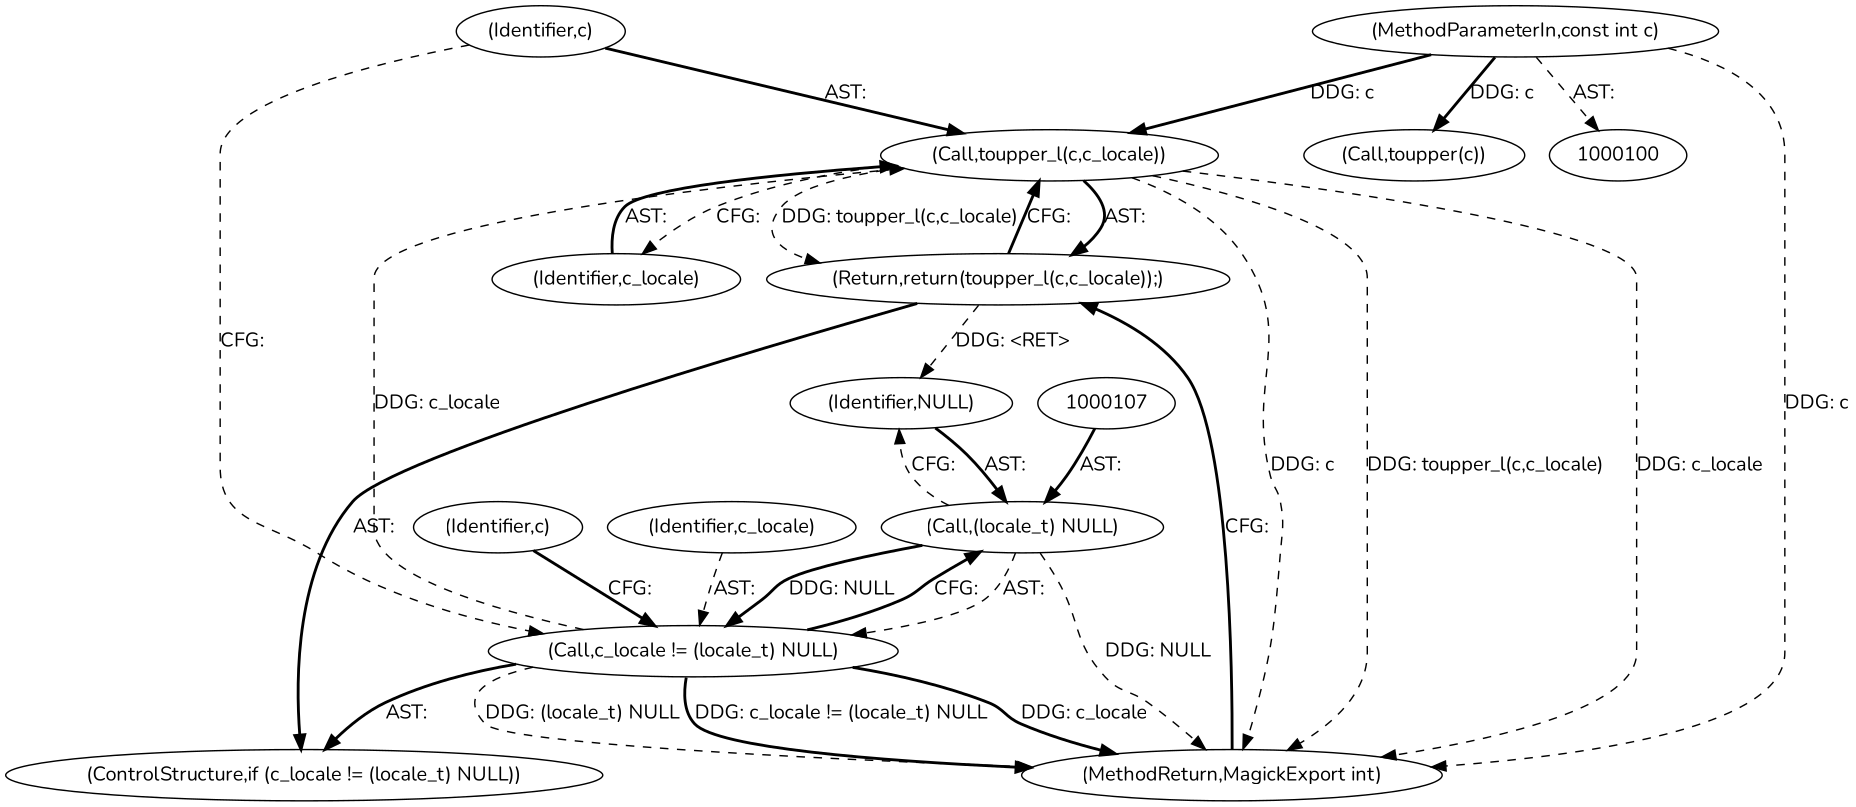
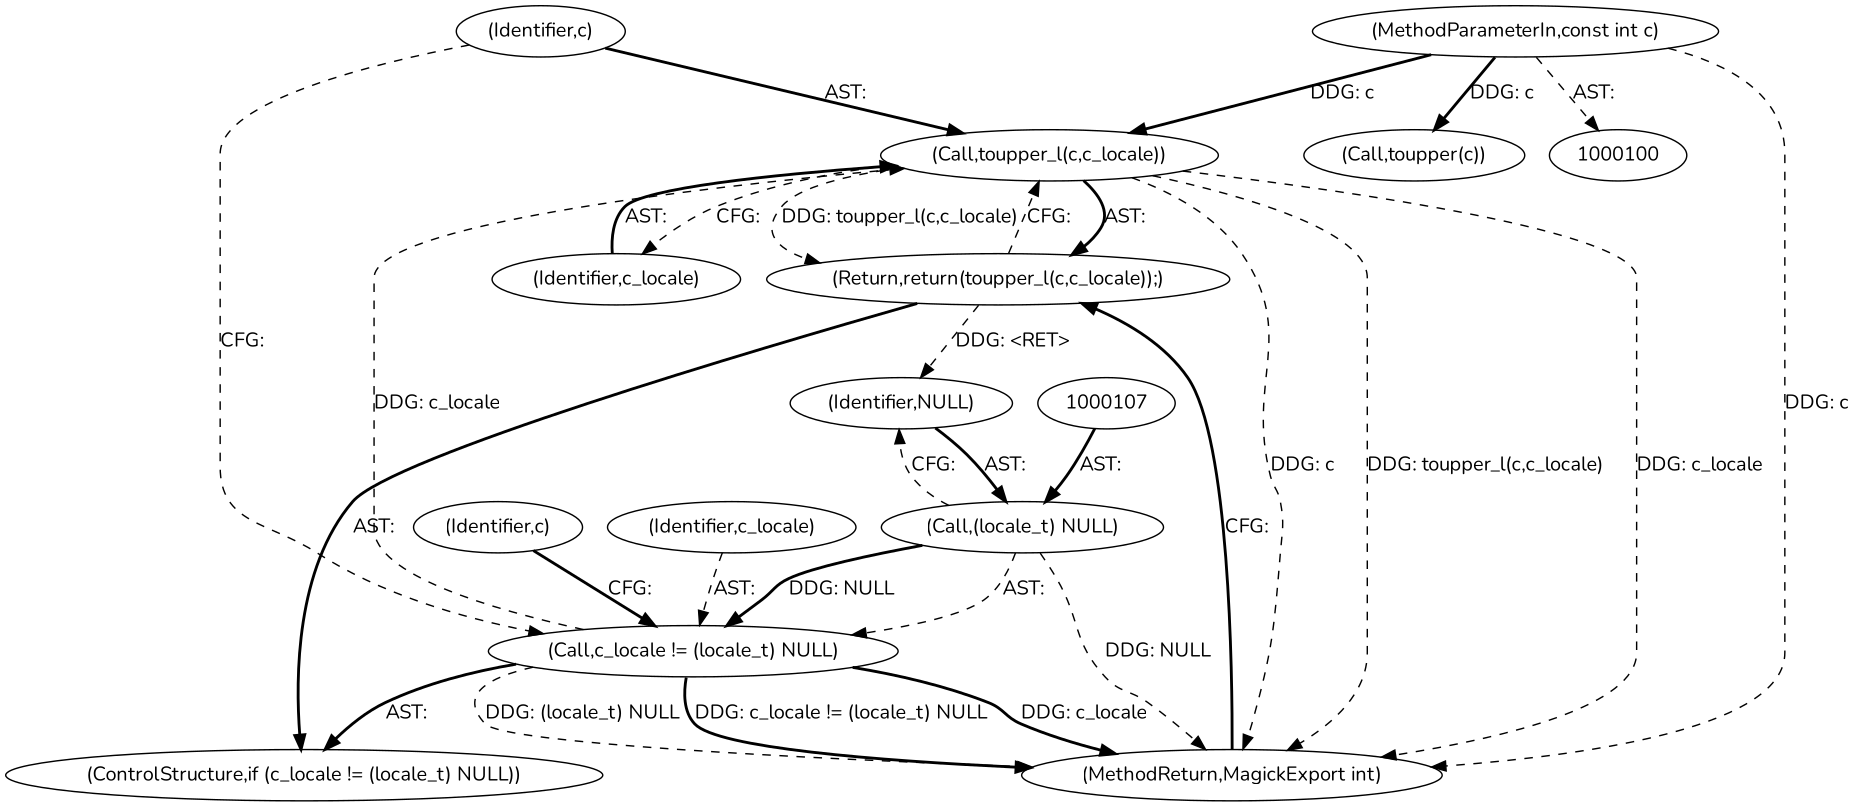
(1021, 224) -> (1021, 224)
(892, 604) -> none
